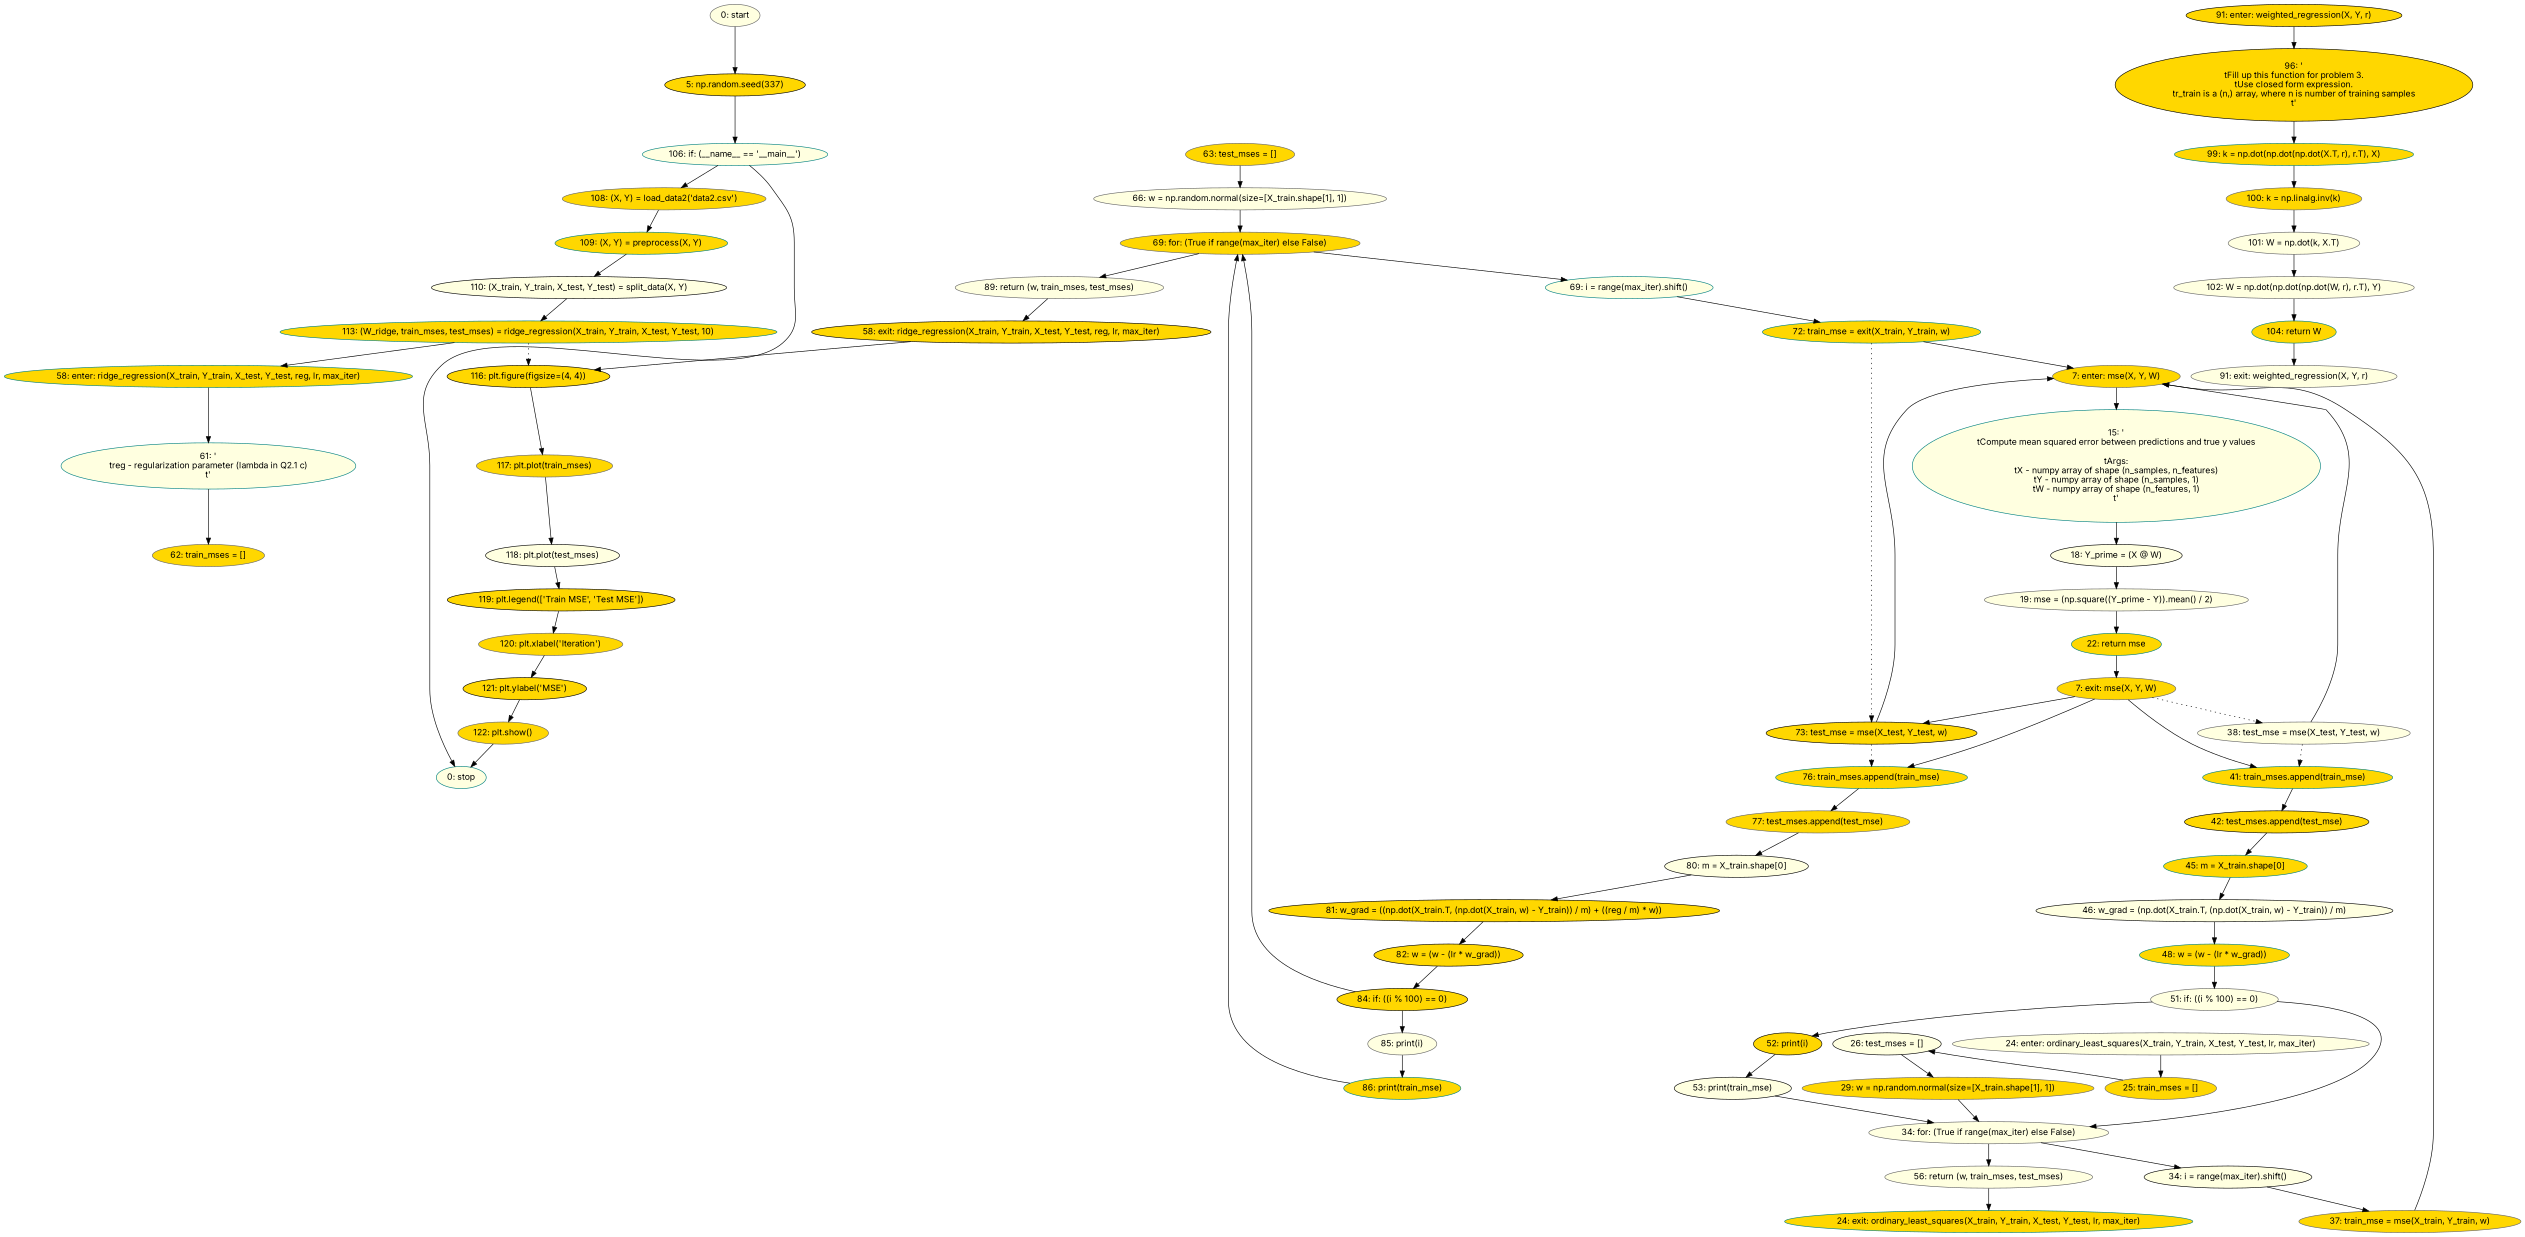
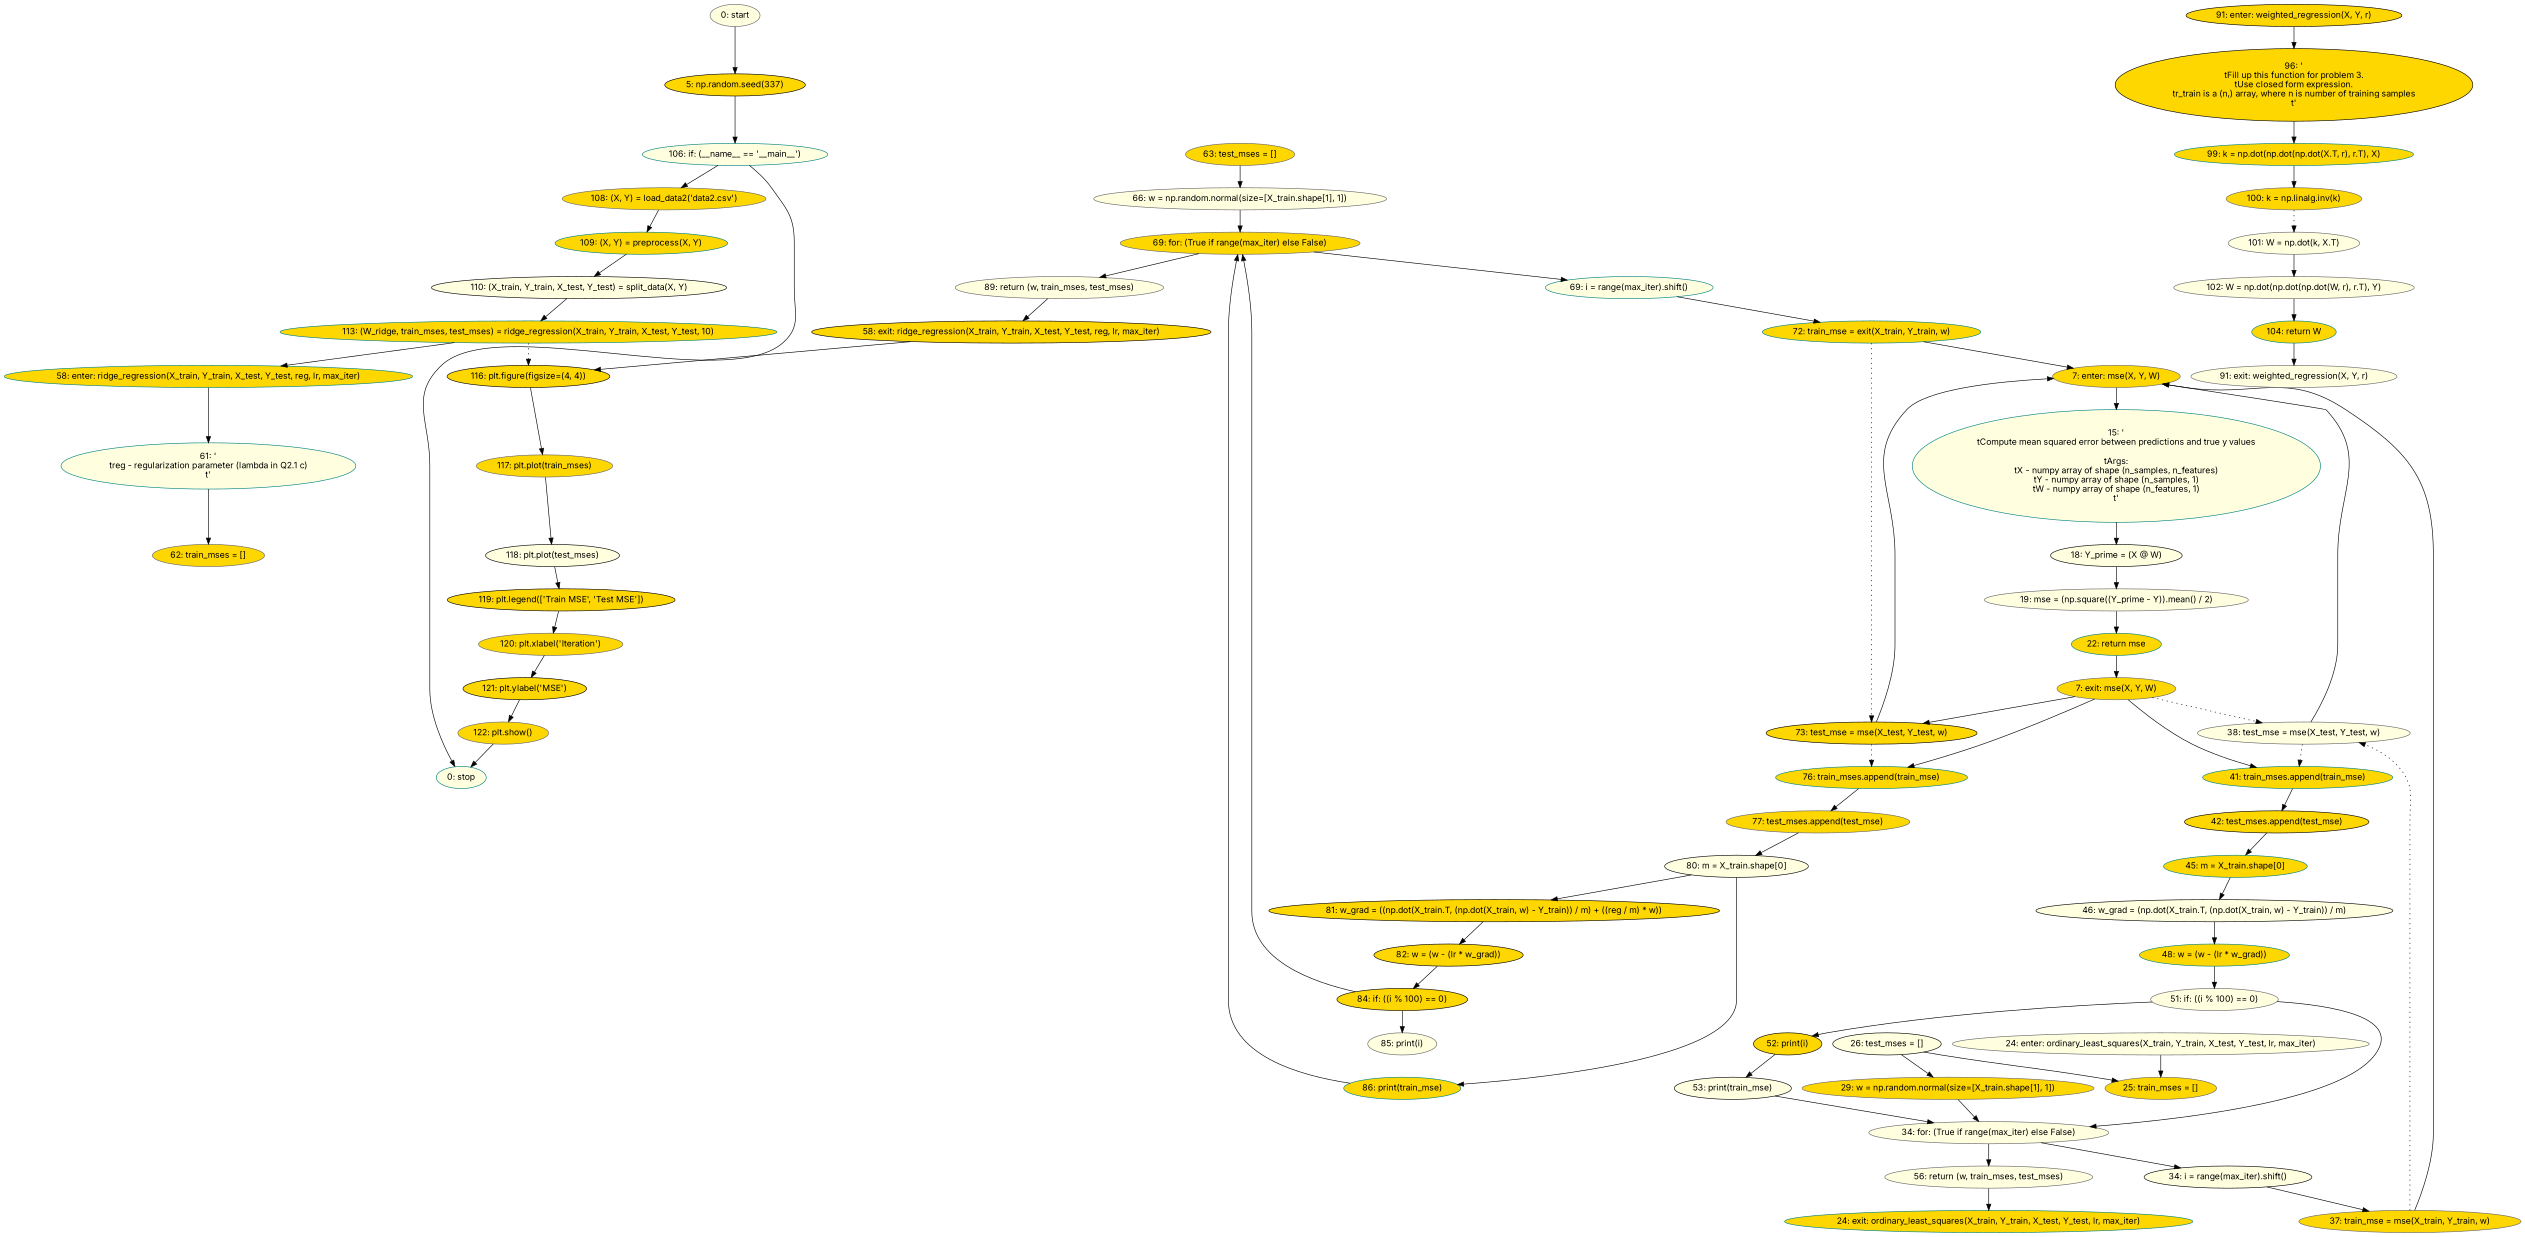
(2294, 218) -> (2294, 218)
none -> (2410, 967)
(1402, 1063) -> (1671, 1051)
(2029, 1066) -> (2018, 1066)
